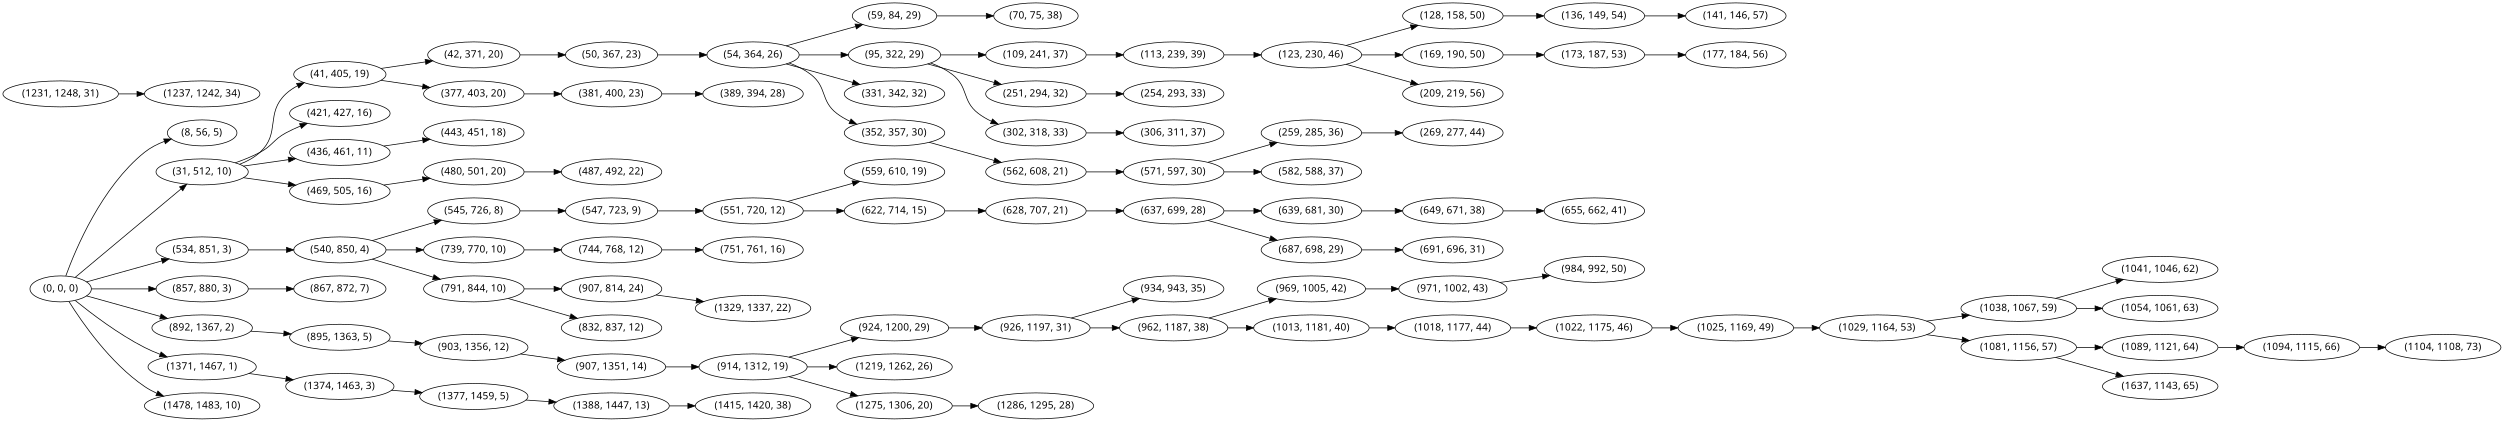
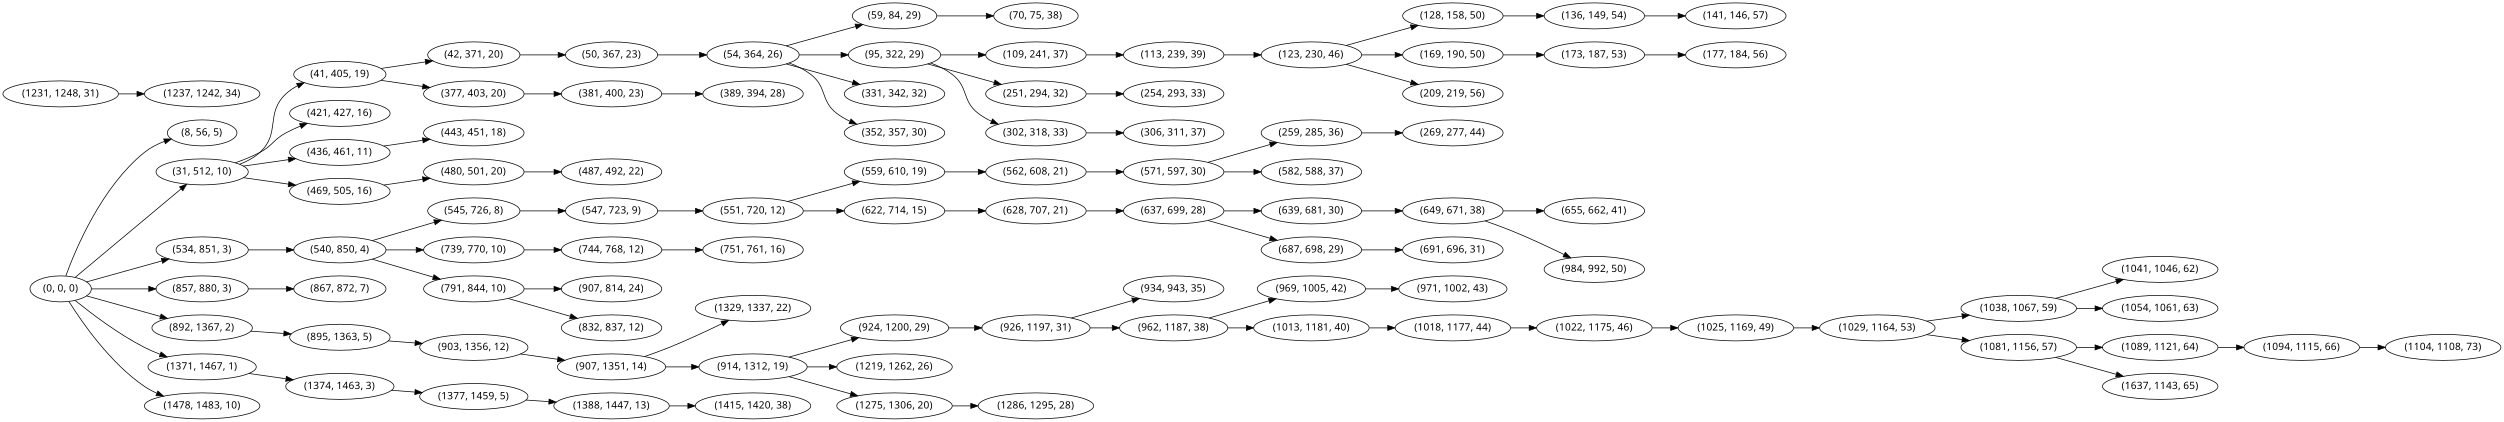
(962, 151) -> (961, 172)
(1521, 279) -> (1525, 237)
(676, 298) -> (684, 341)
